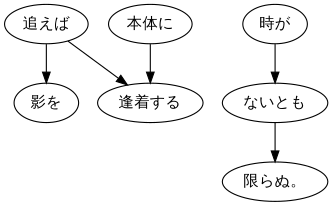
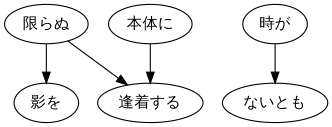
(46, 24) -> (46, 24)
(275, 182) -> none
